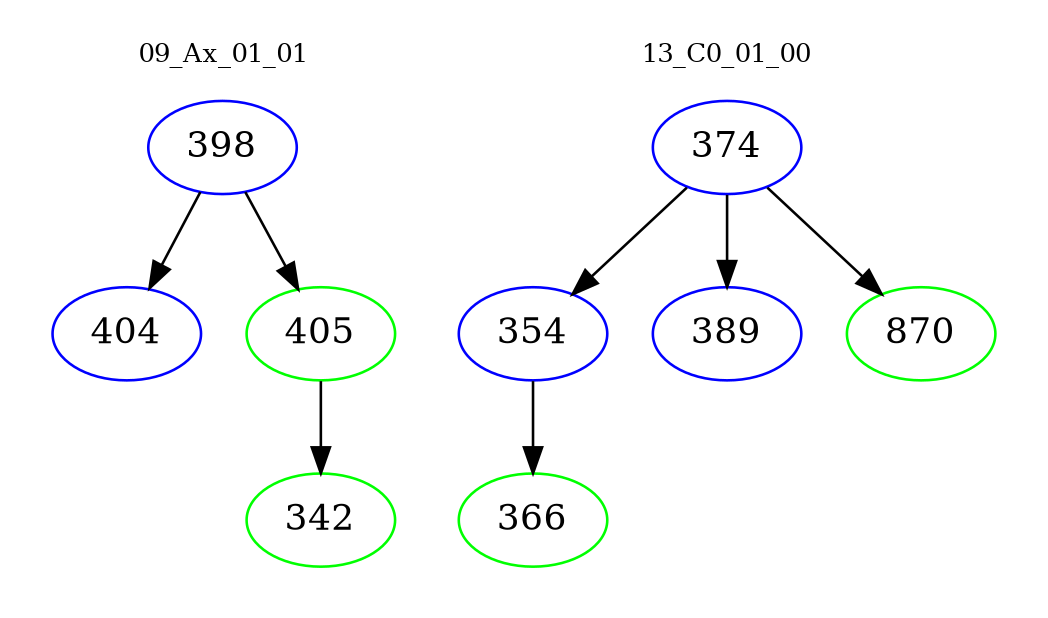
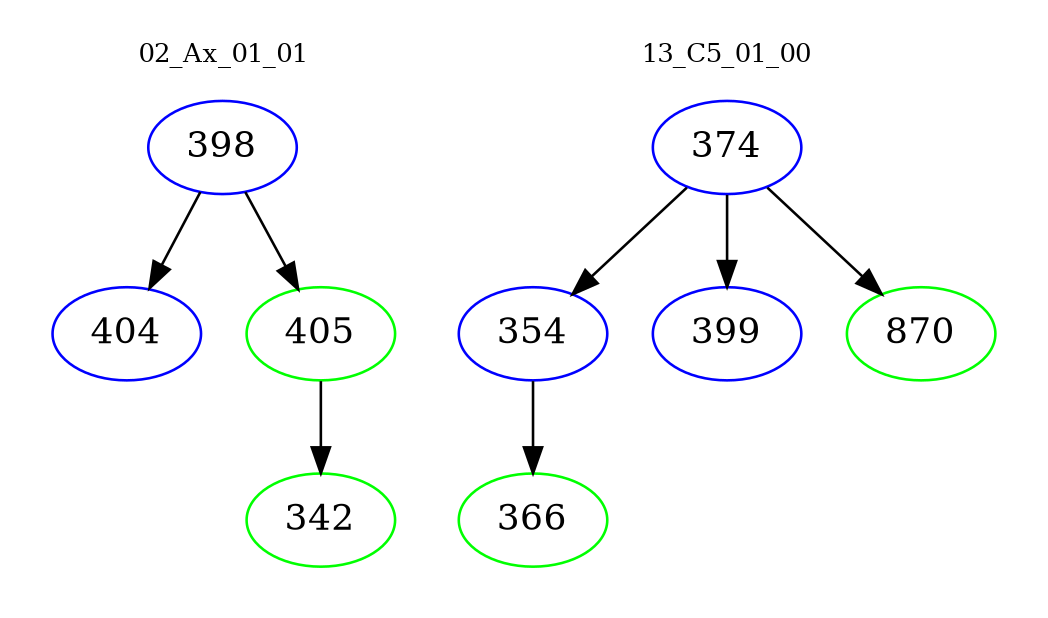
(224, 56) -> (224, 56)
(727, 56) -> (727, 56)
(727, 334) -> (727, 334)
